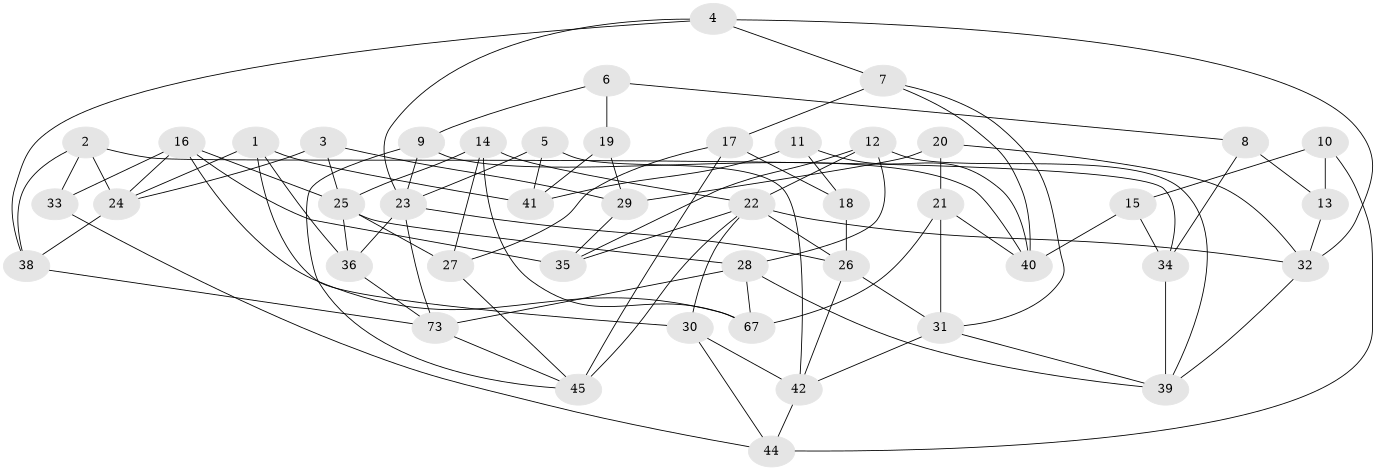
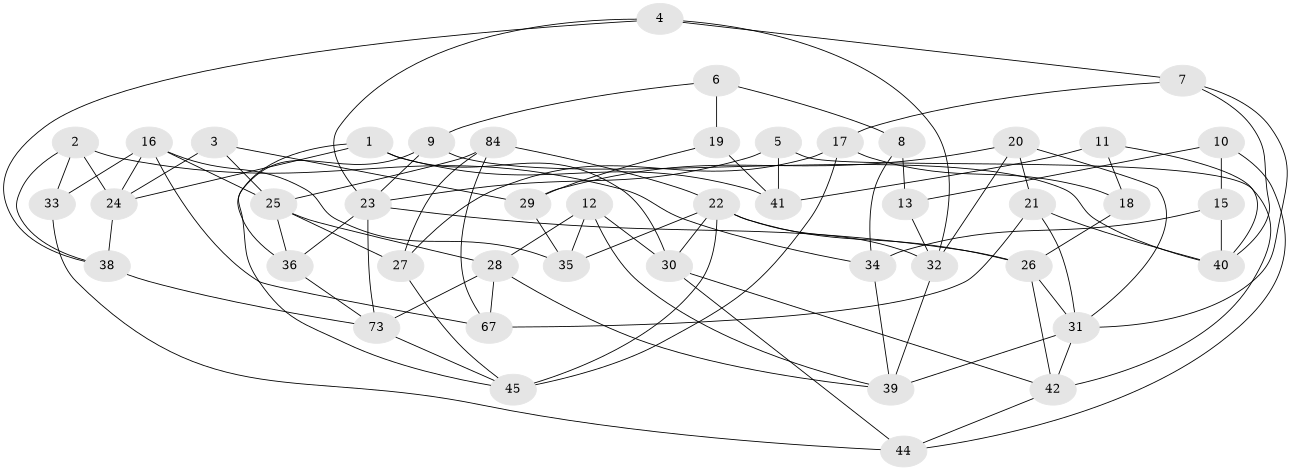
(483, 142) -> (493, 142)
(793, 183) -> (628, 234)
none -> (1164, 203)
